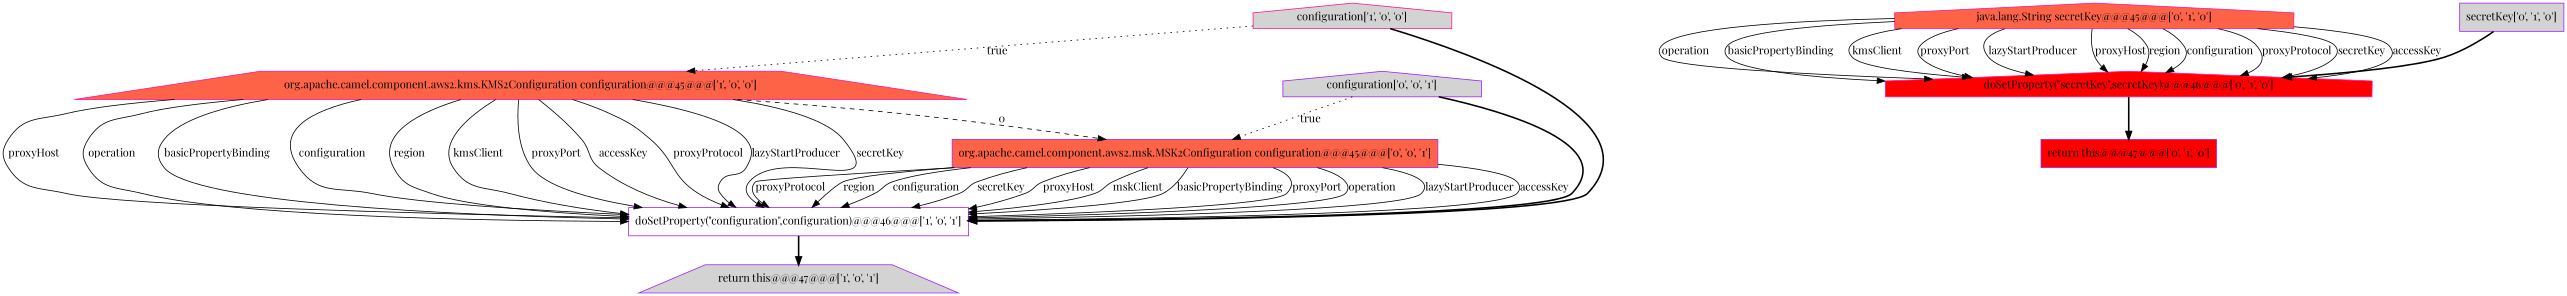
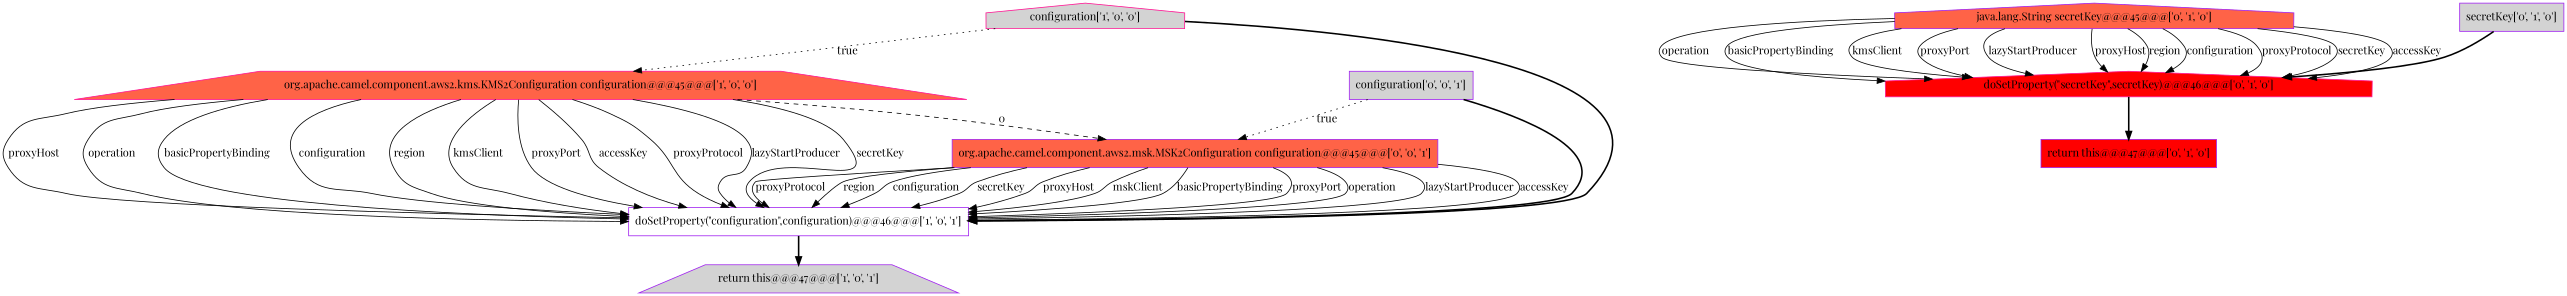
(2094, 17) -> (2094, 17)
(1382, 85) -> (1411, 85)
